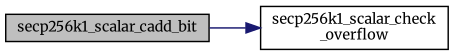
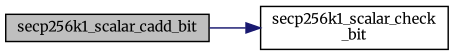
(354, 28) -> (354, 28)
